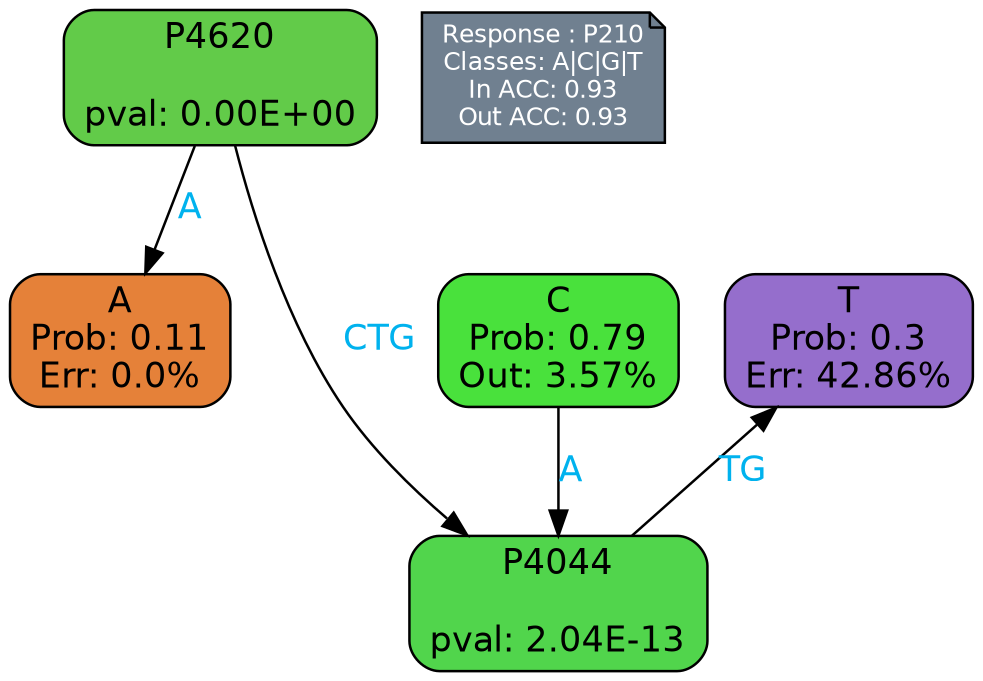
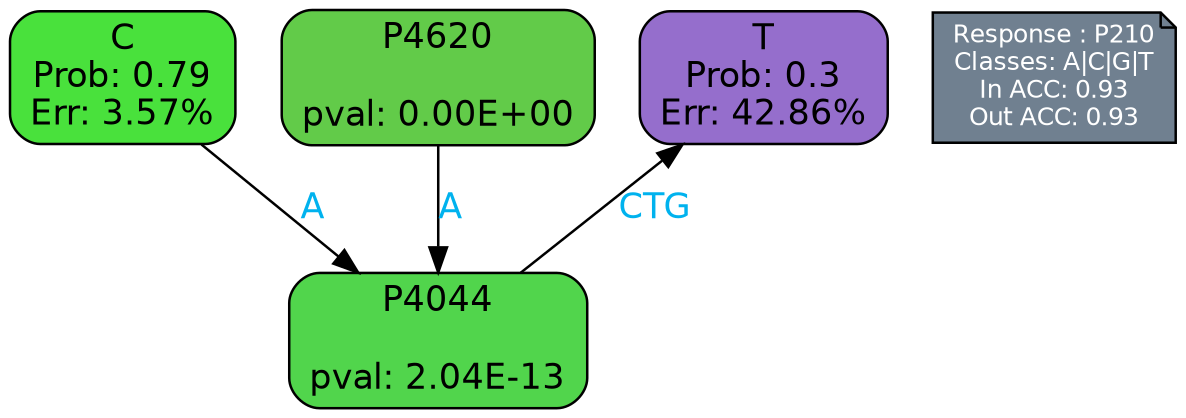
(120, 341) -> none
(379, 341) -> (451, 209)
(558, 341) -> (123, 78)
(742, 472) -> (655, 209)
